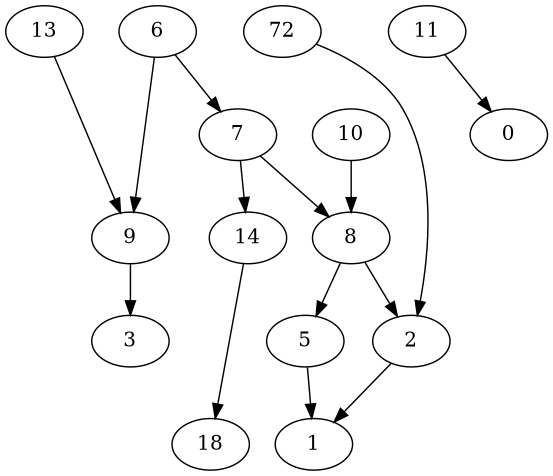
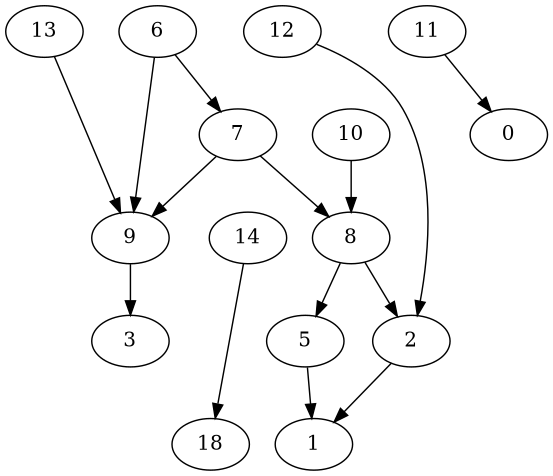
(282, 32) -> (282, 32)
(242, 179) -> (190, 181)
